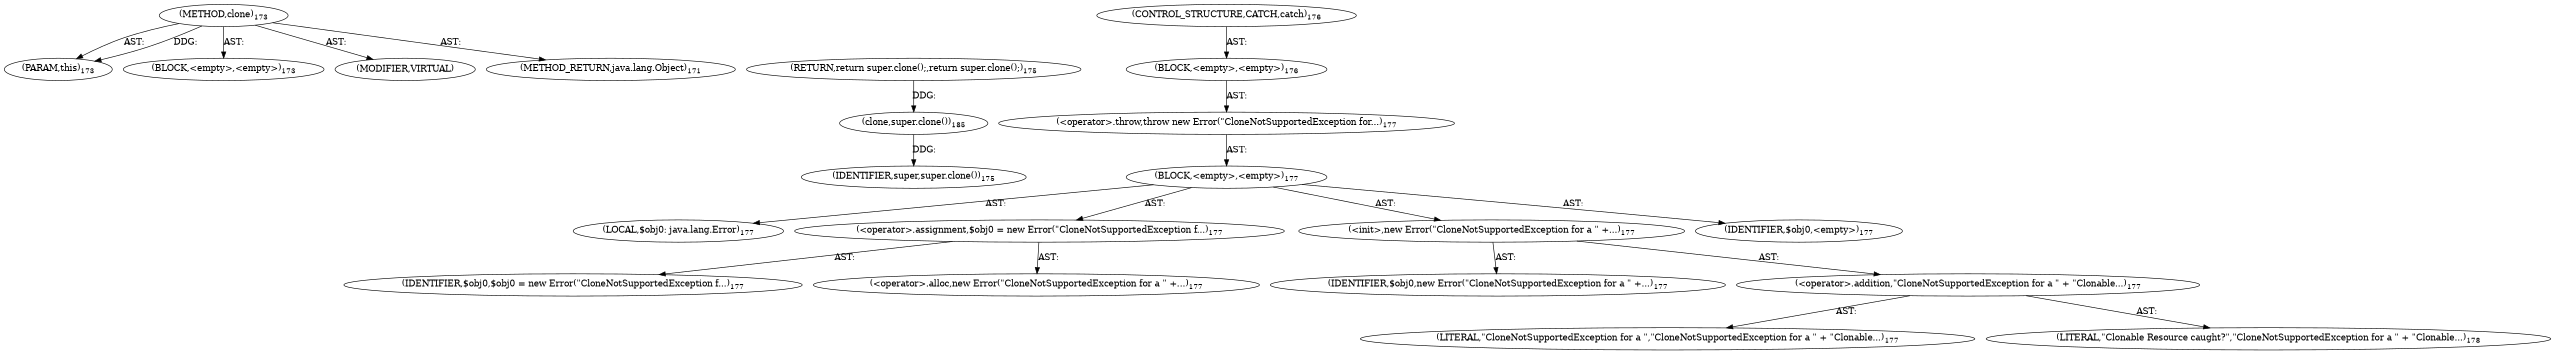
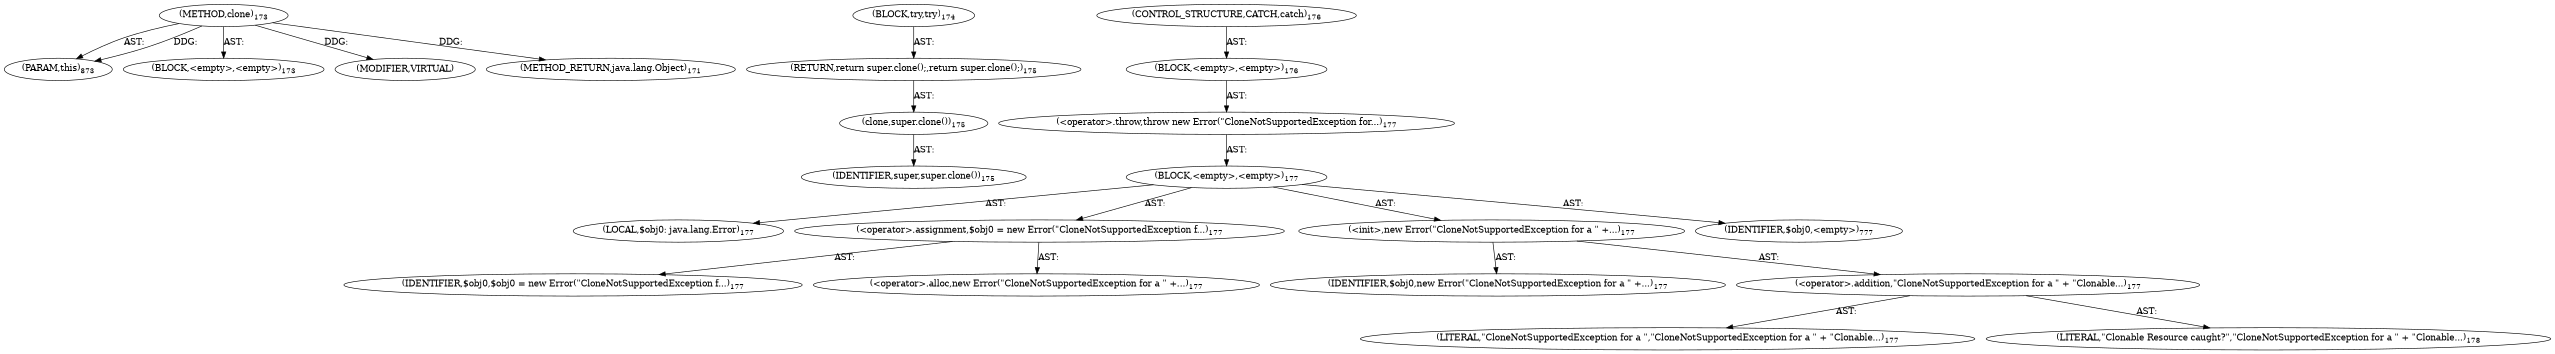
none -> (914, 15)
(338, 42) -> (338, 42)
(452, 42) -> (452, 42)
(88, 68) -> (88, 68)
(926, 96) -> (926, 96)
(959, 122) -> (959, 122)
(926, 150) -> (926, 150)
(1866, 230) -> (1866, 230)
